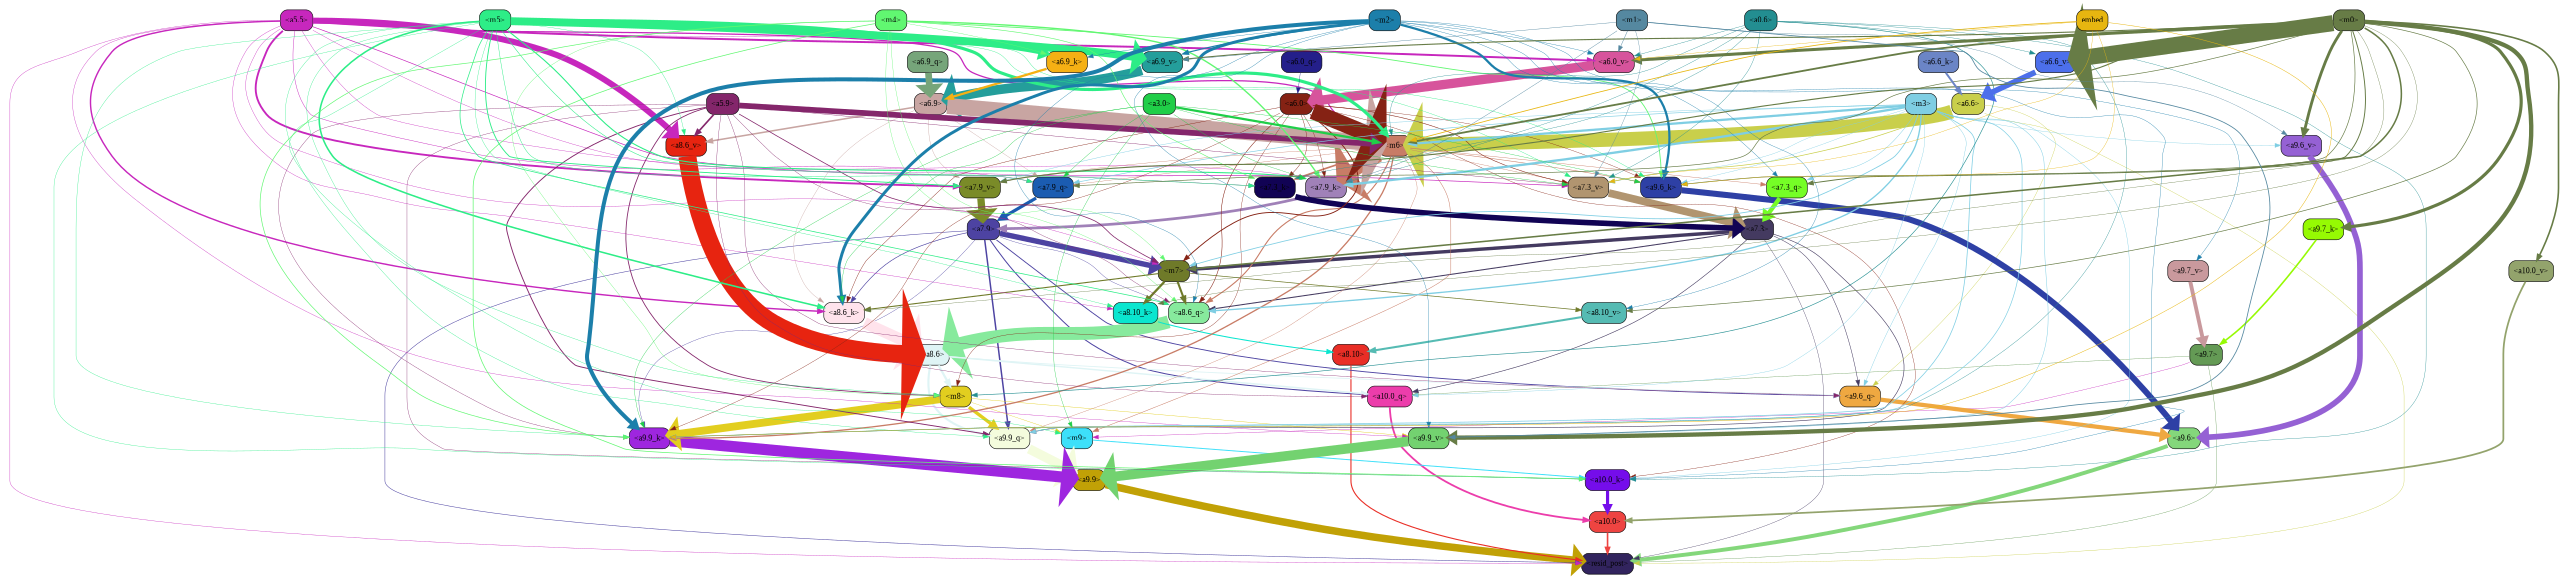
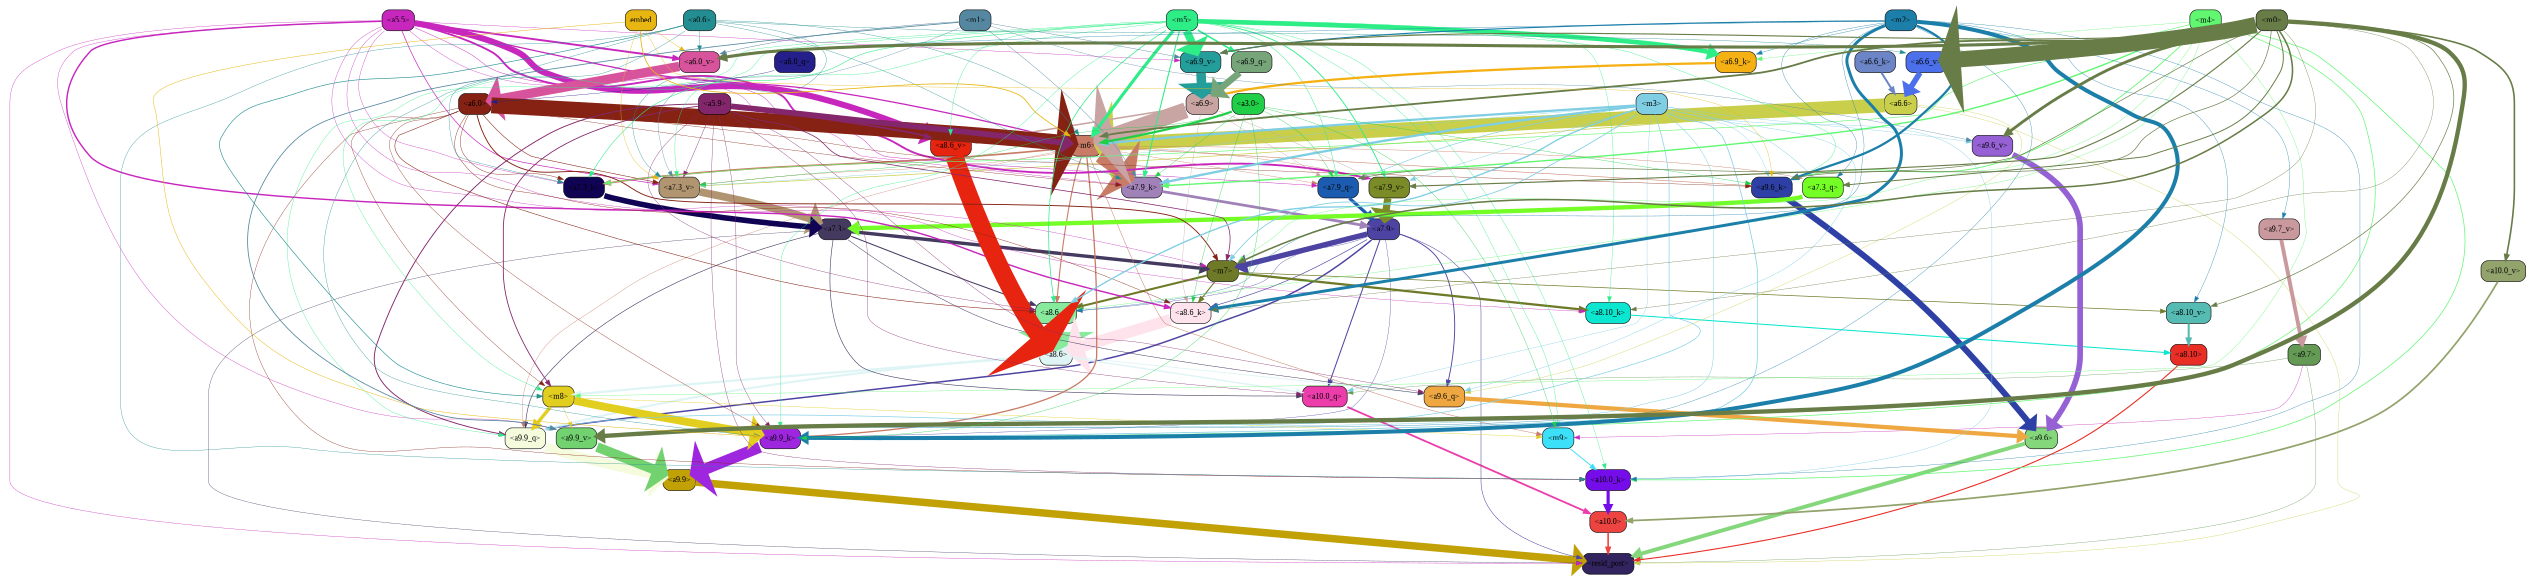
(436, 203) -> (1214, 39)
(2323, 229) -> none
